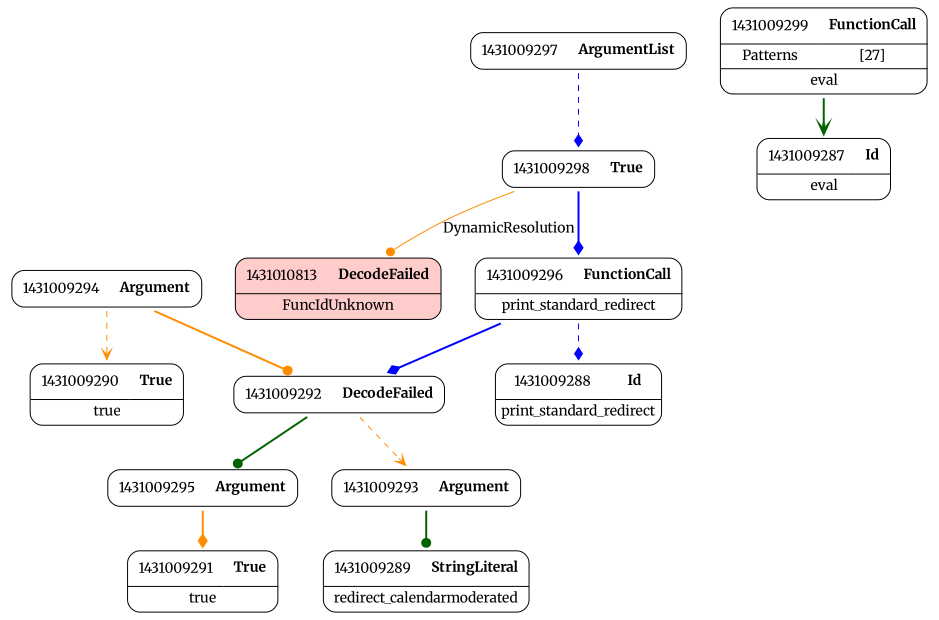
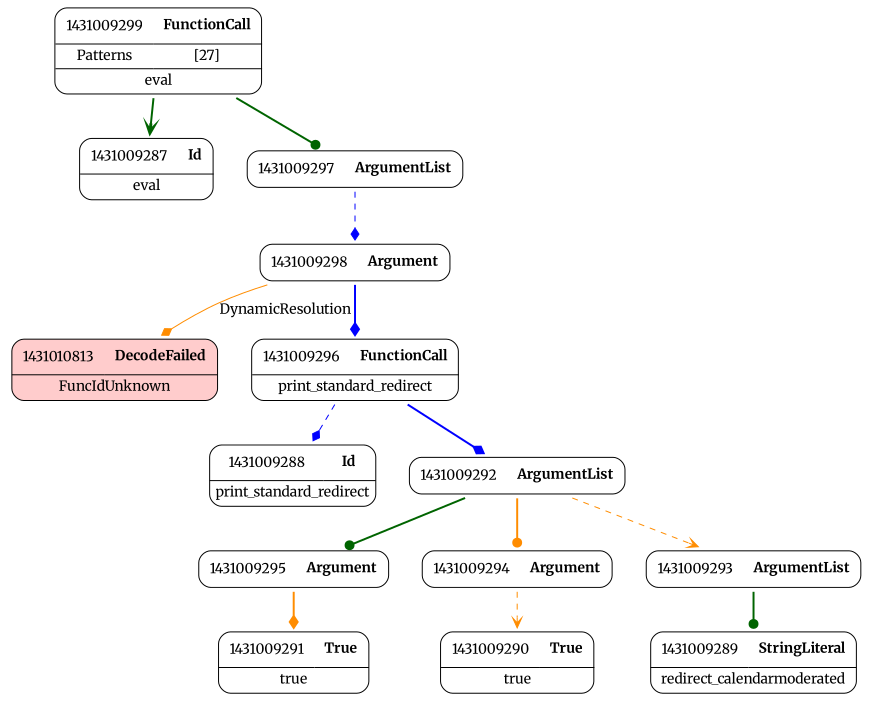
none -> (274, 120)
(627, 168) -> (403, 262)
(452, 217) -> (218, 303)
(219, 340) -> (517, 518)
(388, 394) -> (566, 475)
(475, 487) -> (802, 568)
